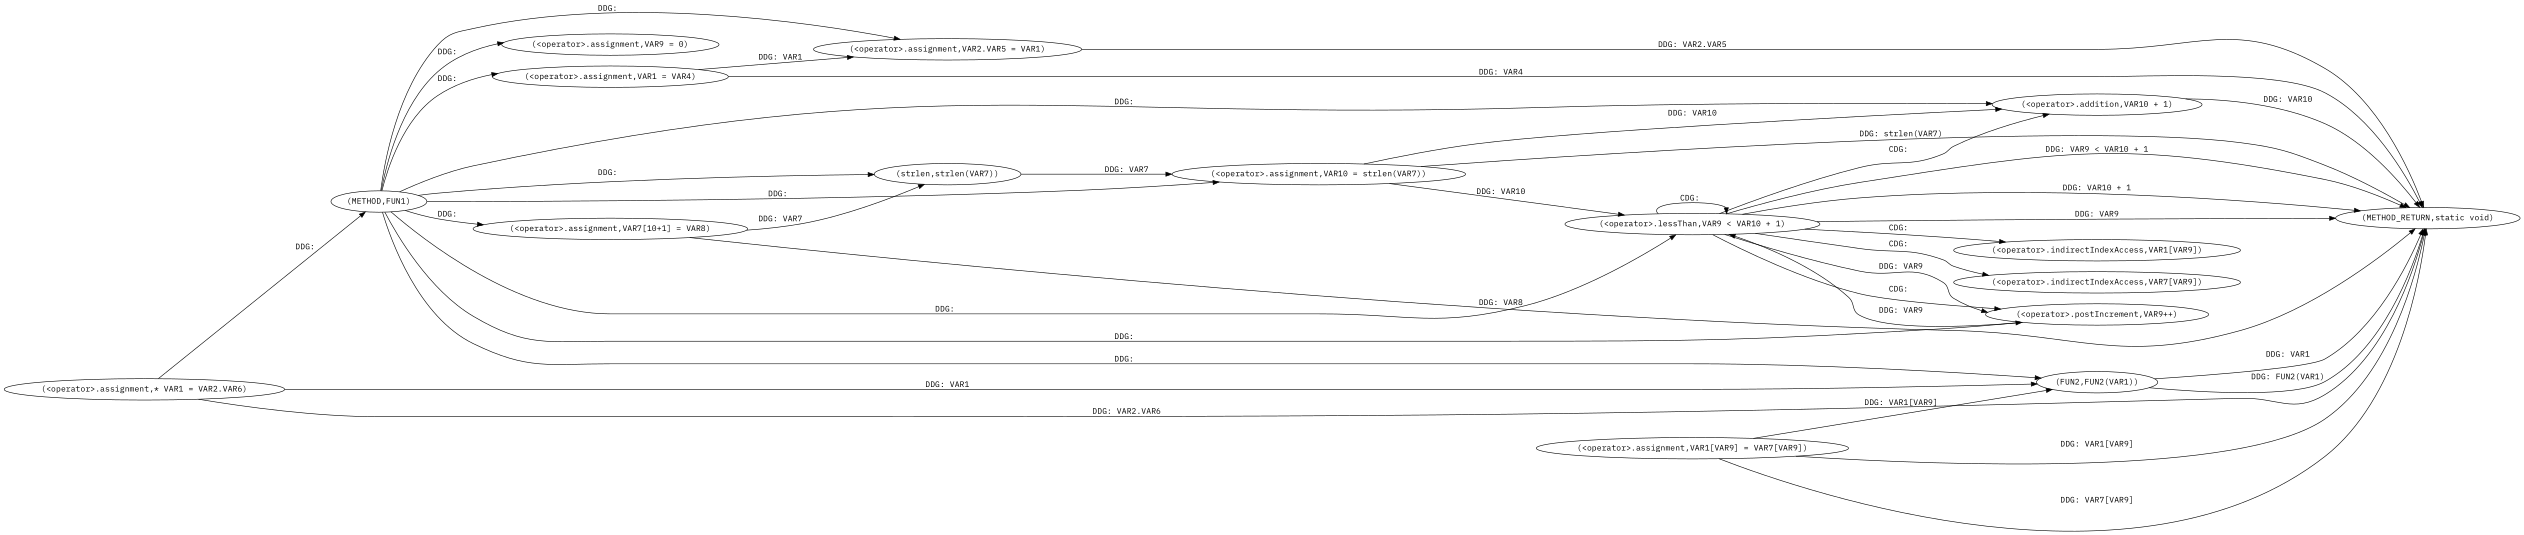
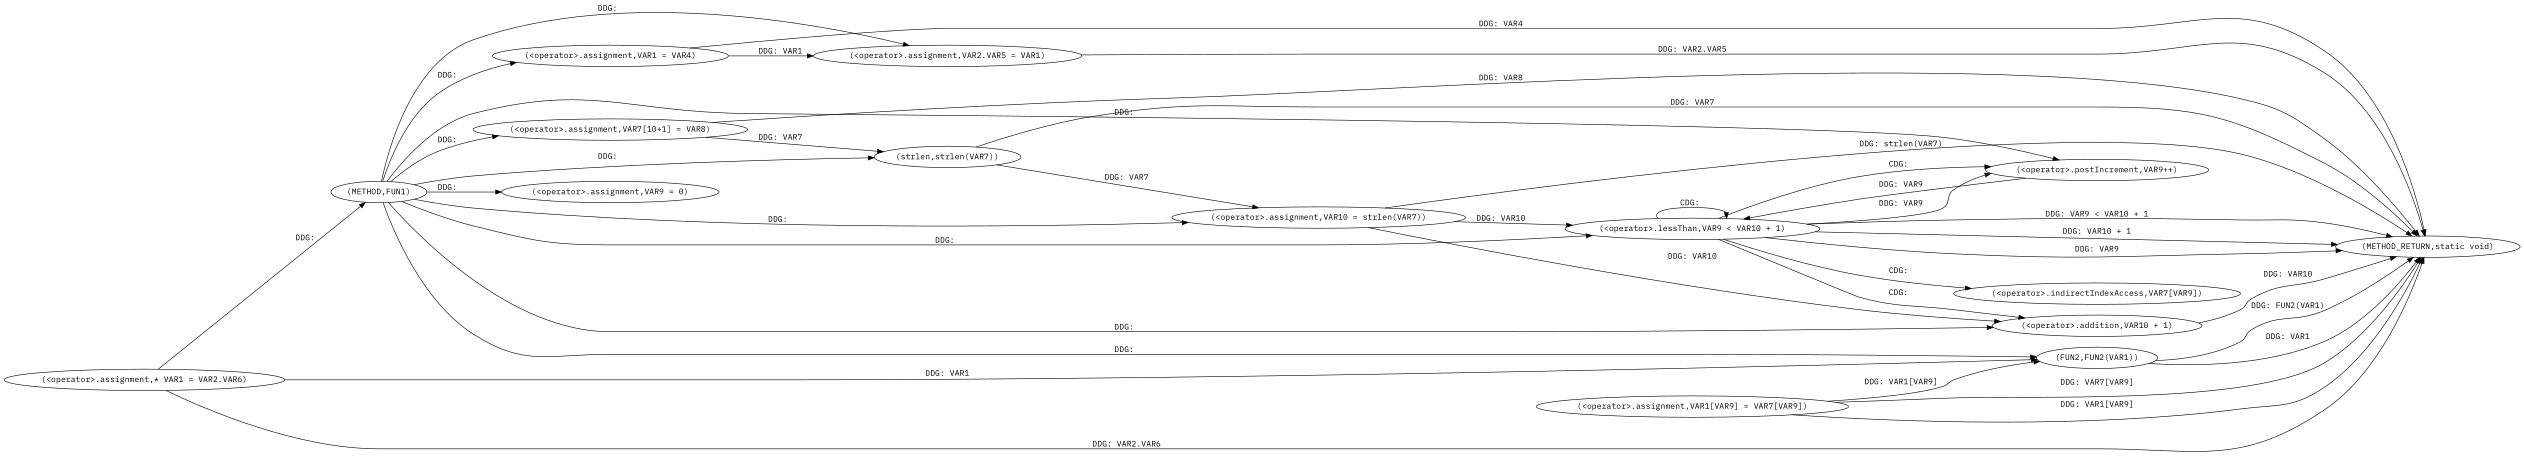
none -> (1709, 107)
(2097, 250) -> none
